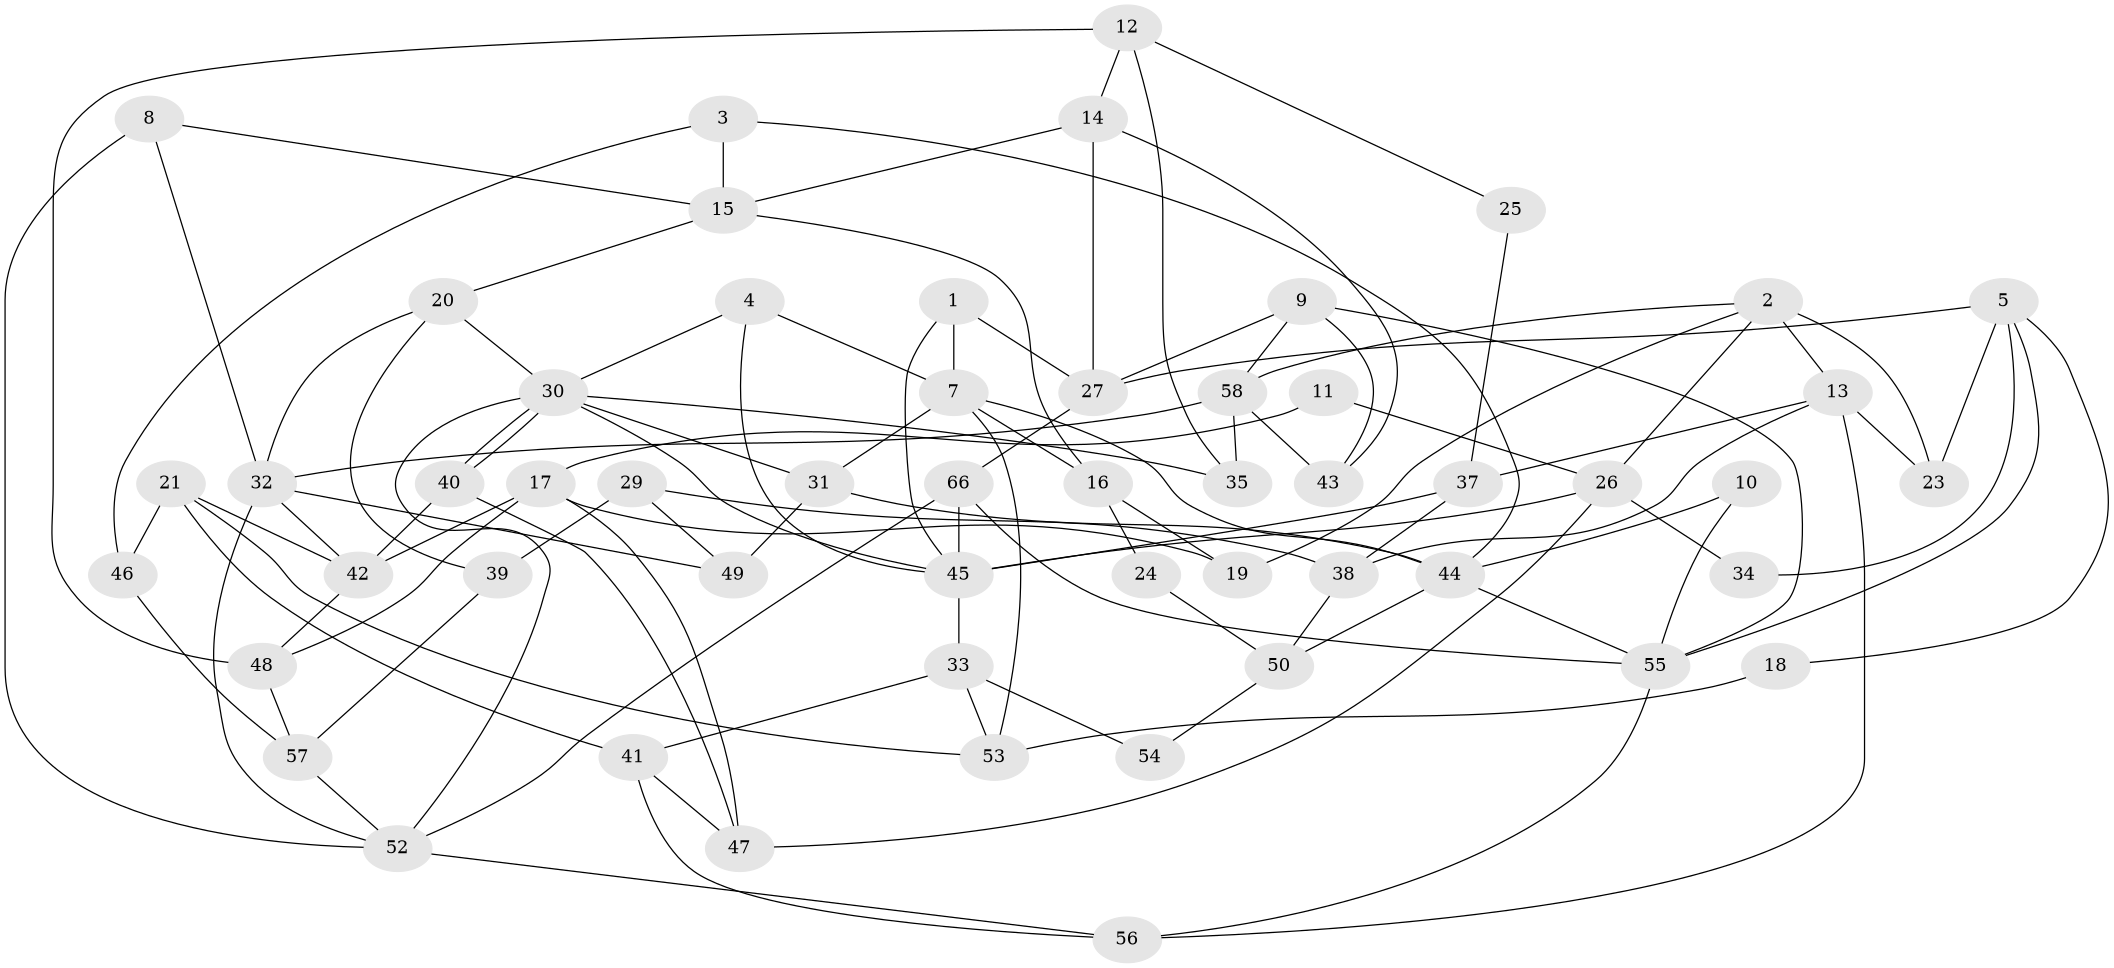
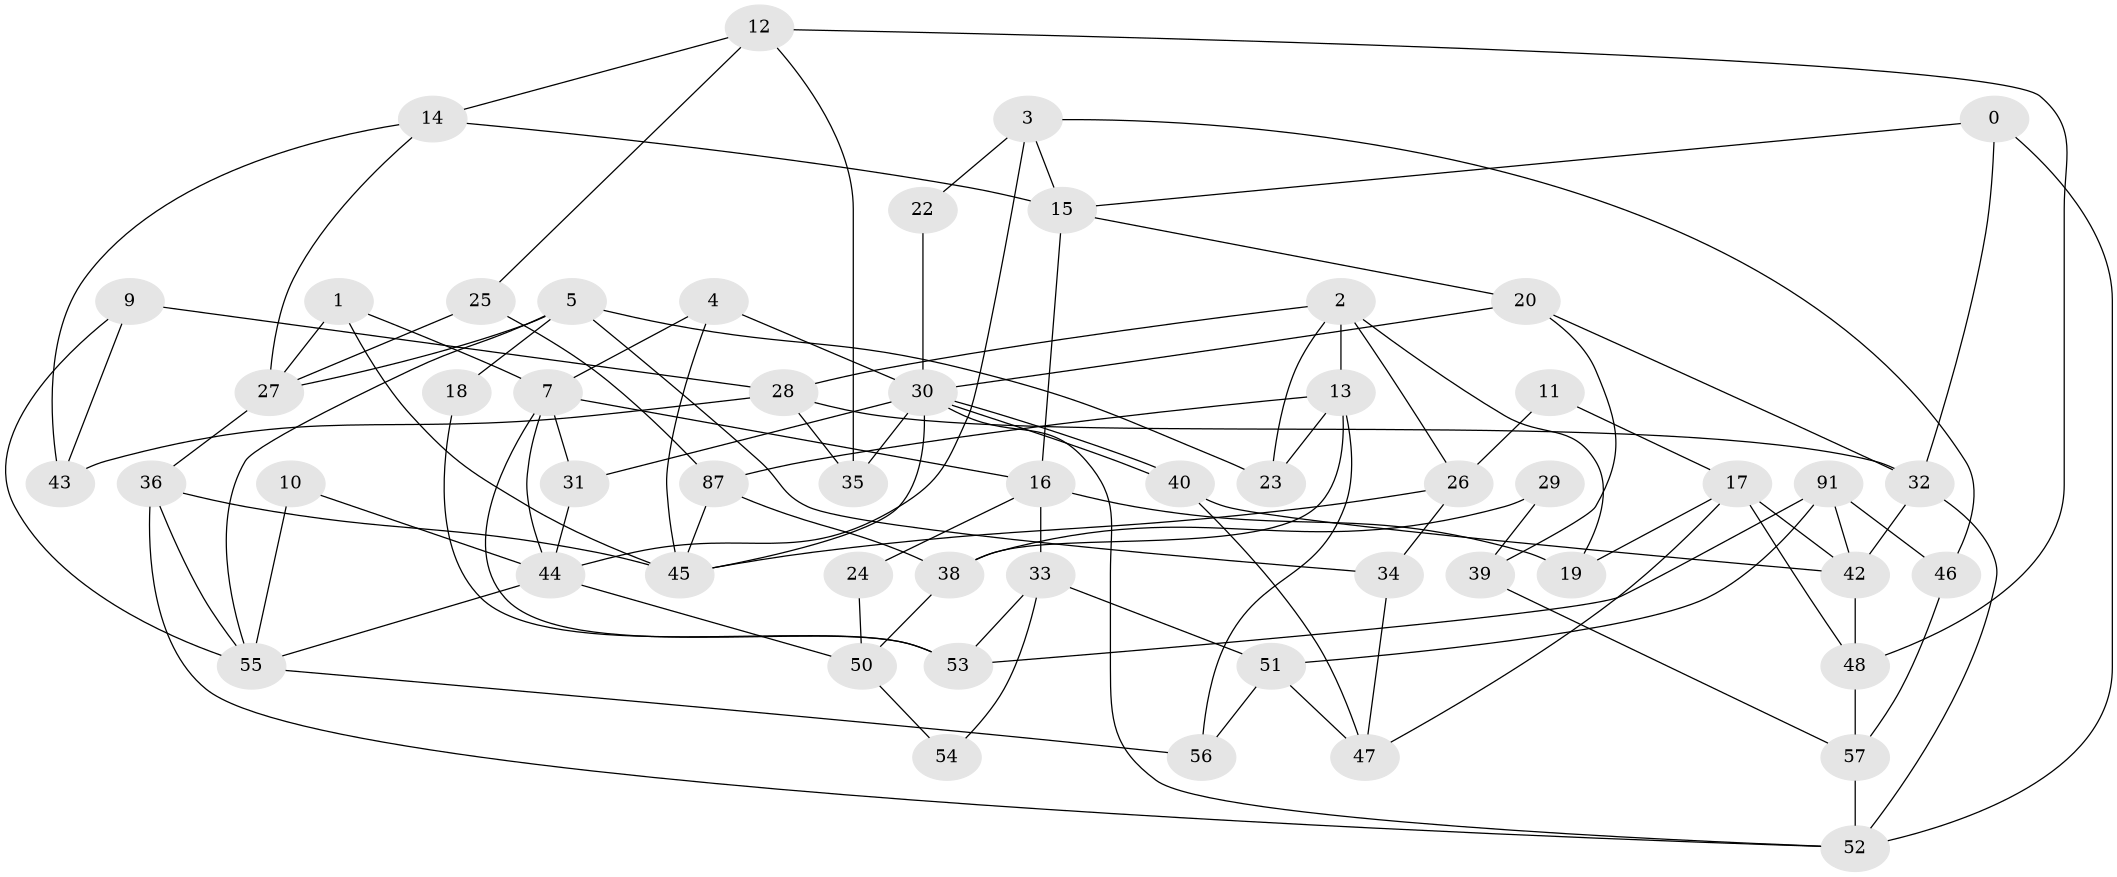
(149, 119) -> (1994, 119)
none -> (923, 210)
(1198, 347) -> (375, 347)
(1232, 393) -> (784, 393)
(171, 484) -> (1829, 484)
(959, 484) -> (152, 484)
(1468, 484) -> (714, 484)
(733, 575) -> none
(959, 621) -> (1041, 523)
(633, 757) -> (1271, 666)
(1223, 770) -> (1377, 666)
(812, 900) -> none
